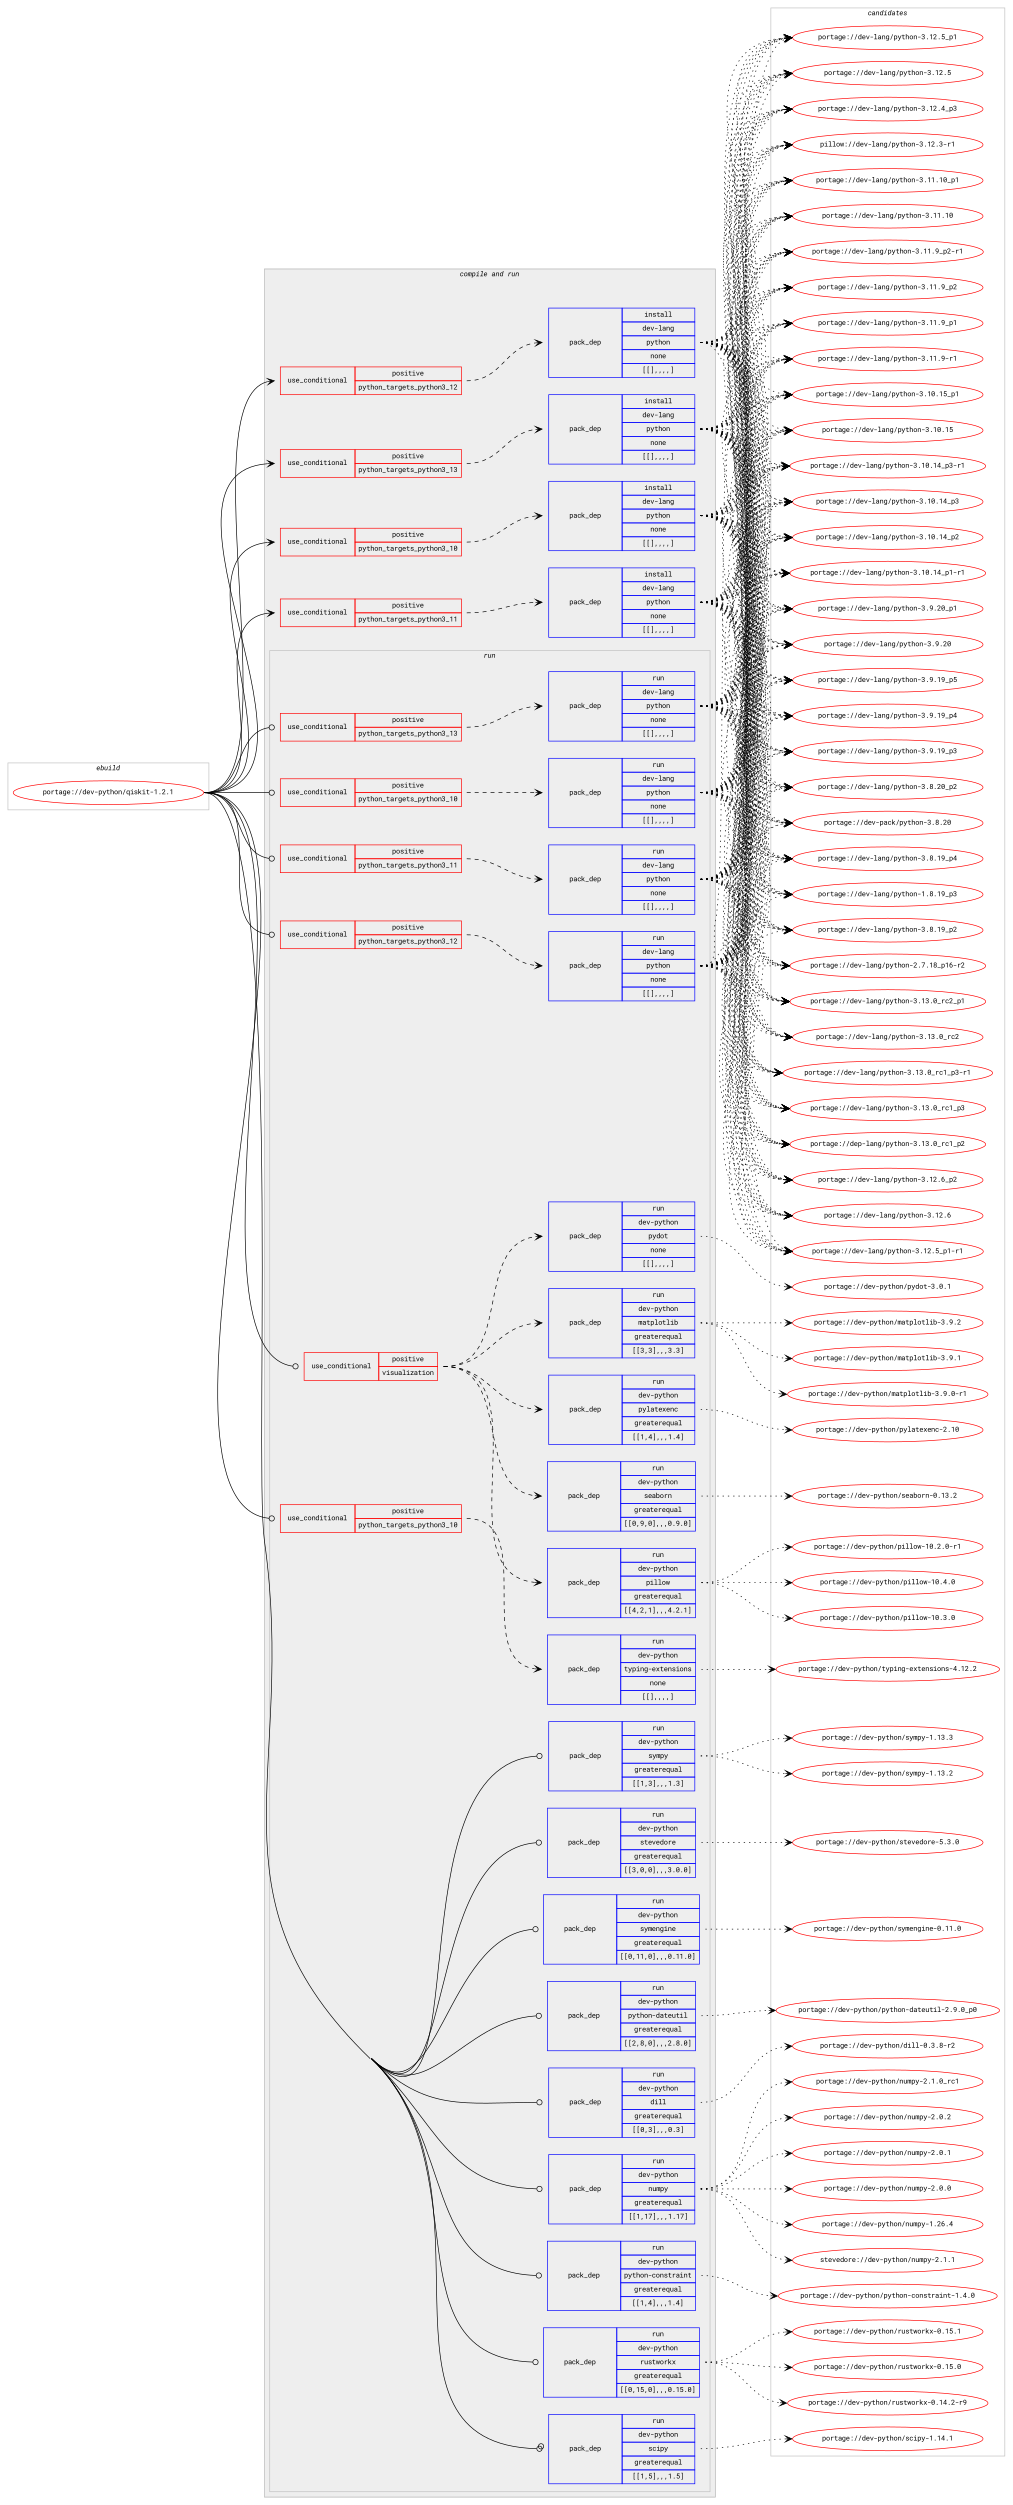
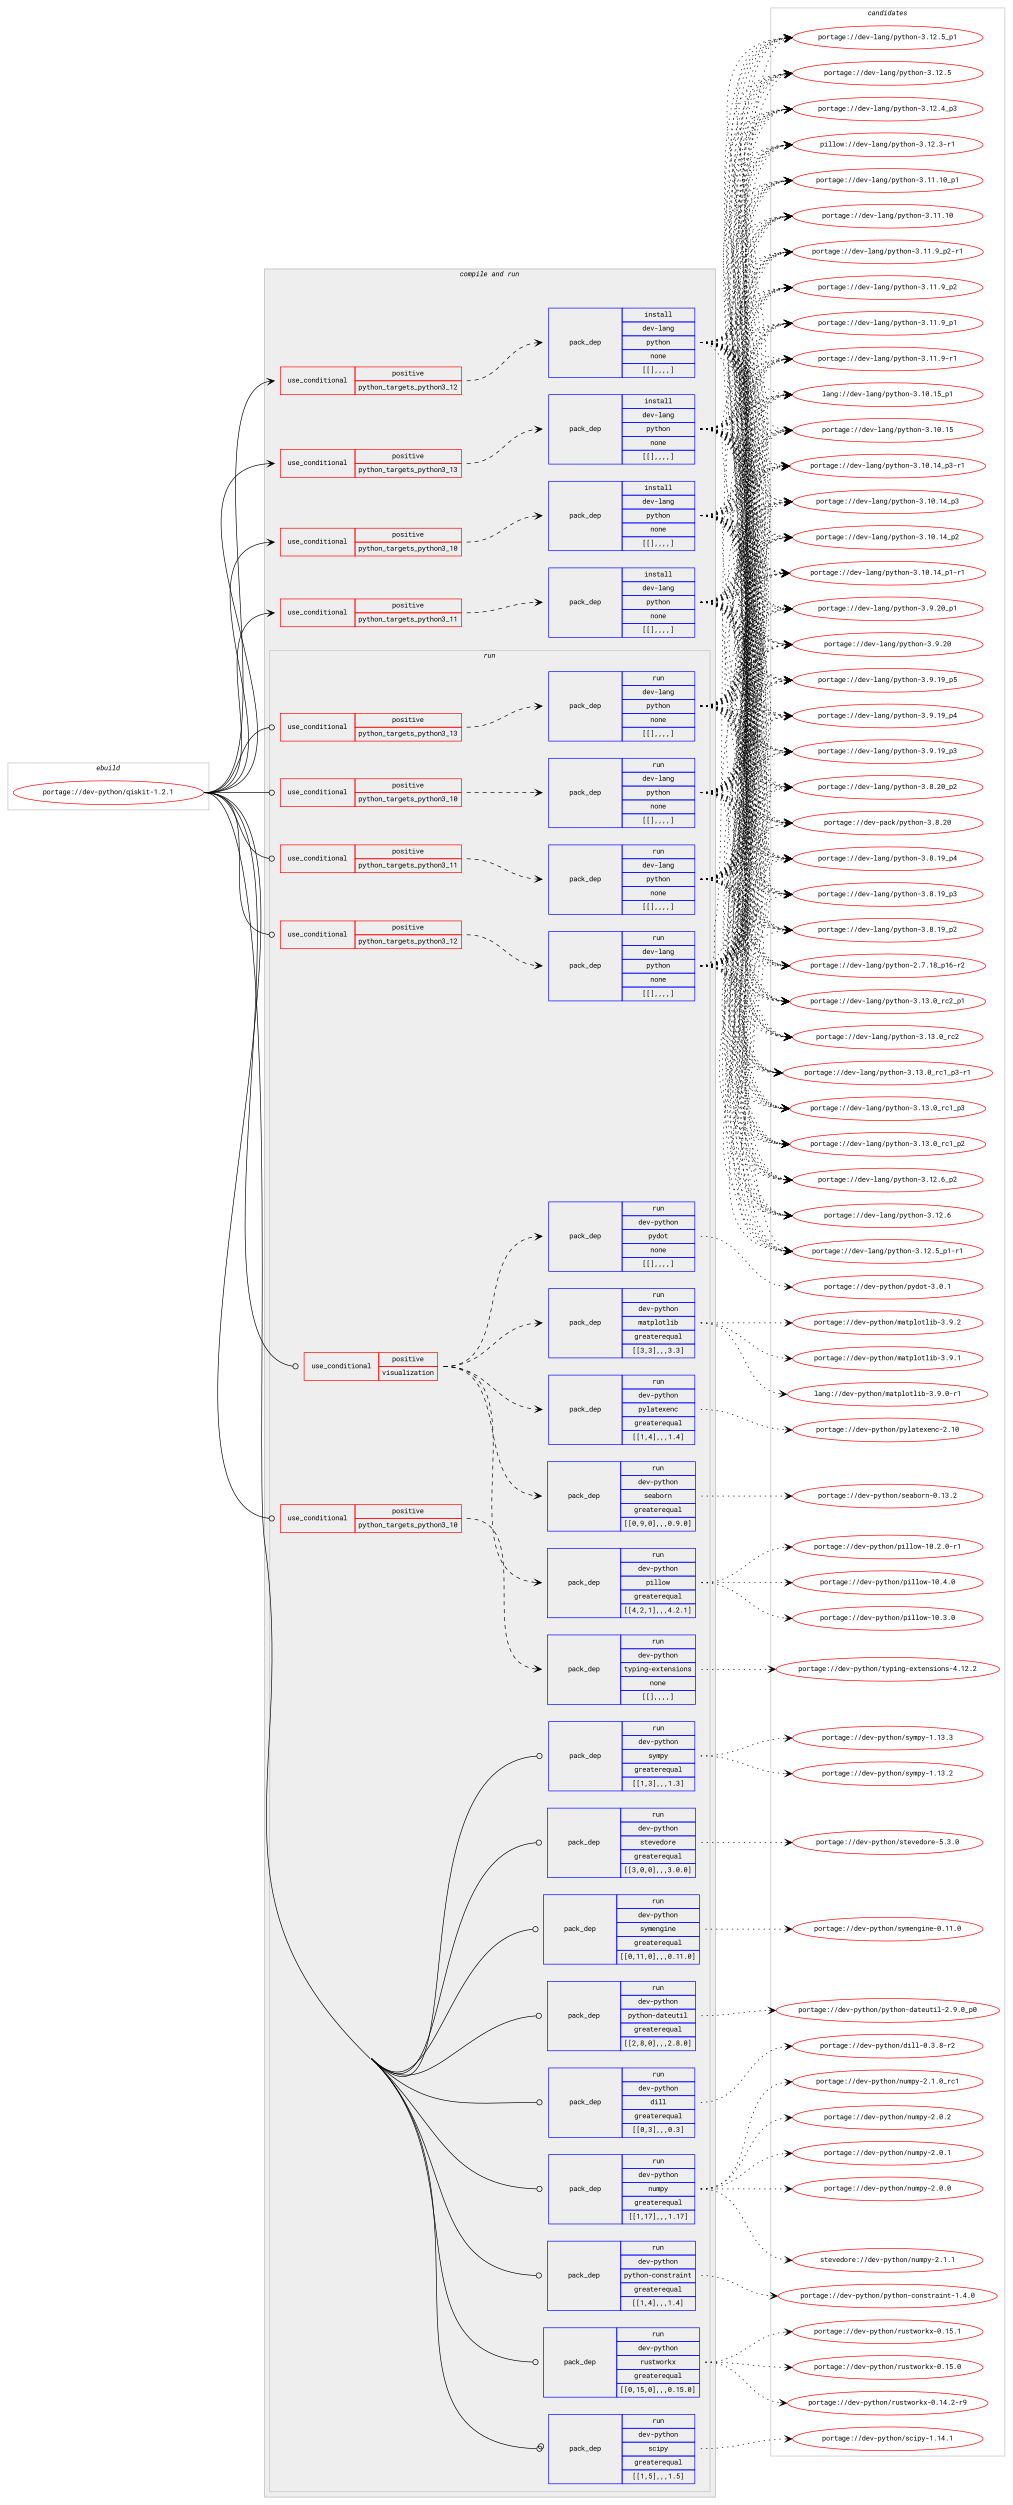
(888, 395) -> (888, 395)
(888, 894) -> (888, 894)
(888, 1144) -> (888, 1144)
(888, 1394) -> (888, 1394)
(888, 2225) -> none
